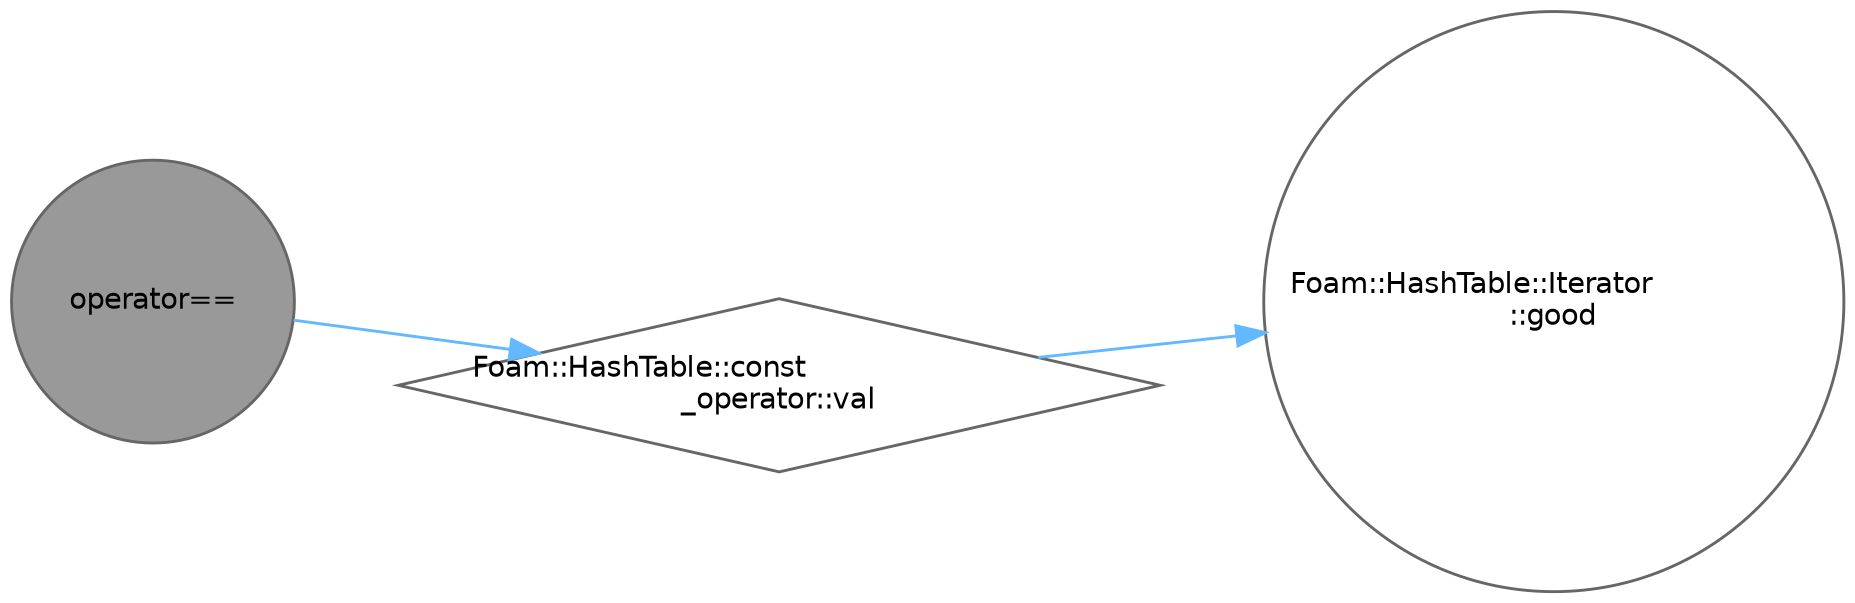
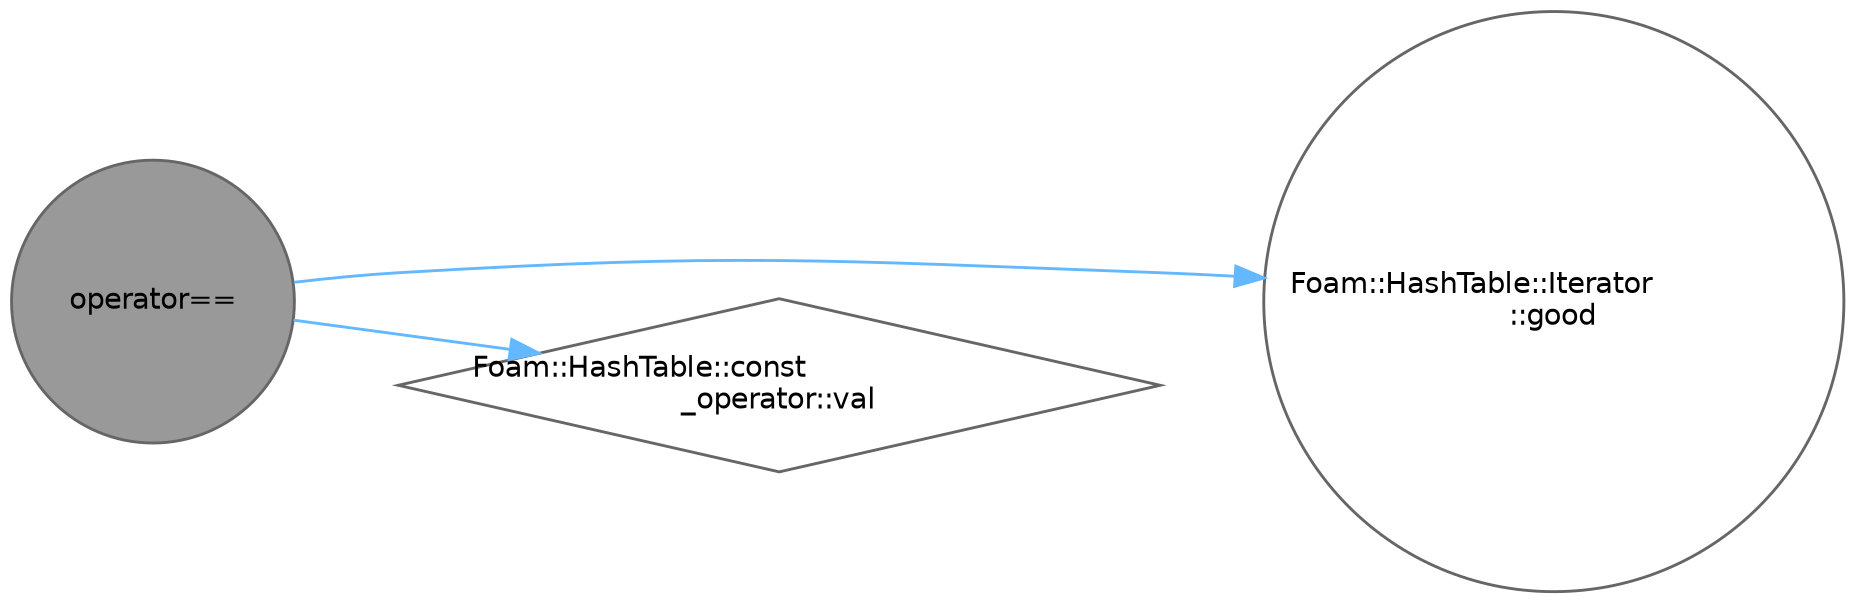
(1137, 347) -> (764, 261)
